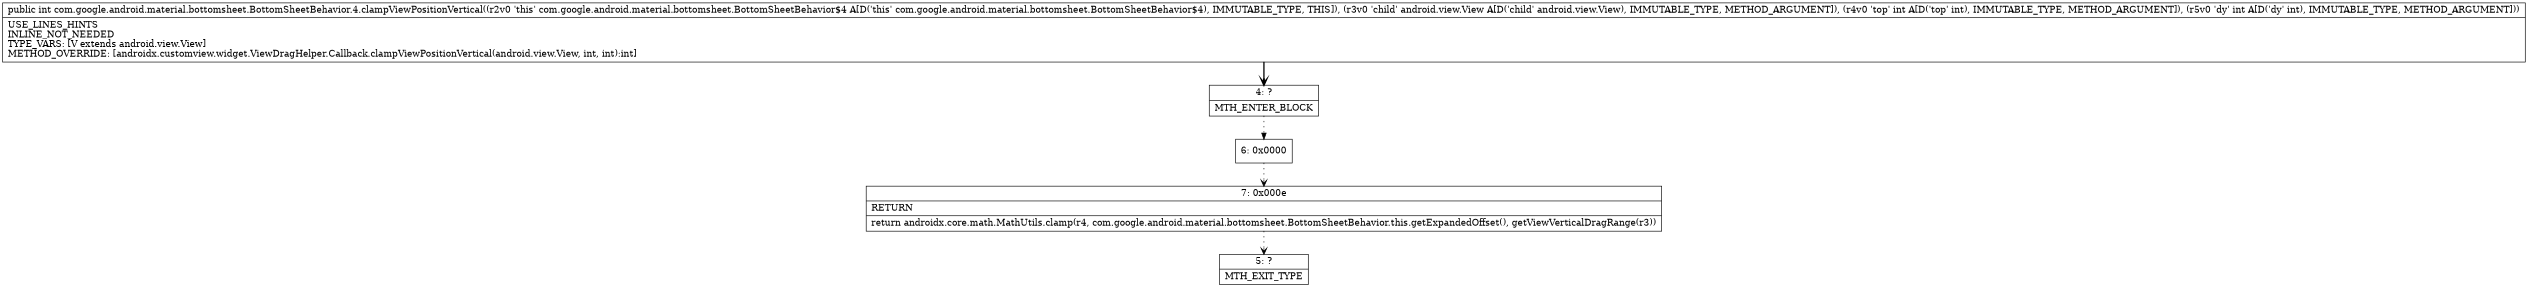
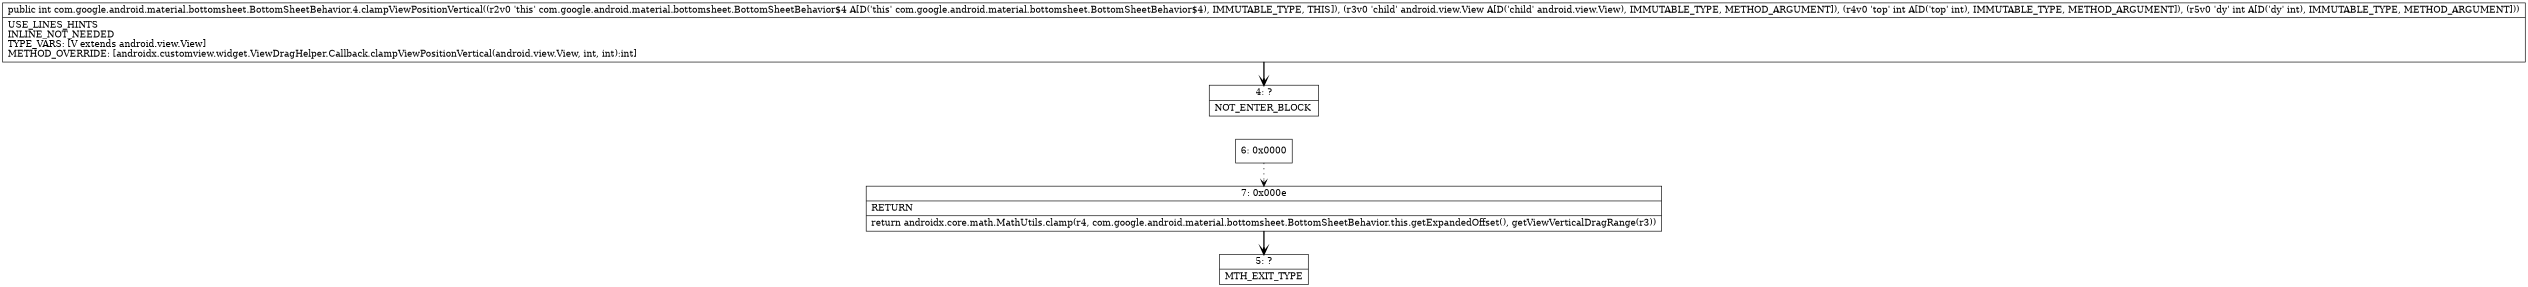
(1264, 108) -> (1263, 108)
(1264, 124) -> none
(1264, 239) -> (1264, 239)
